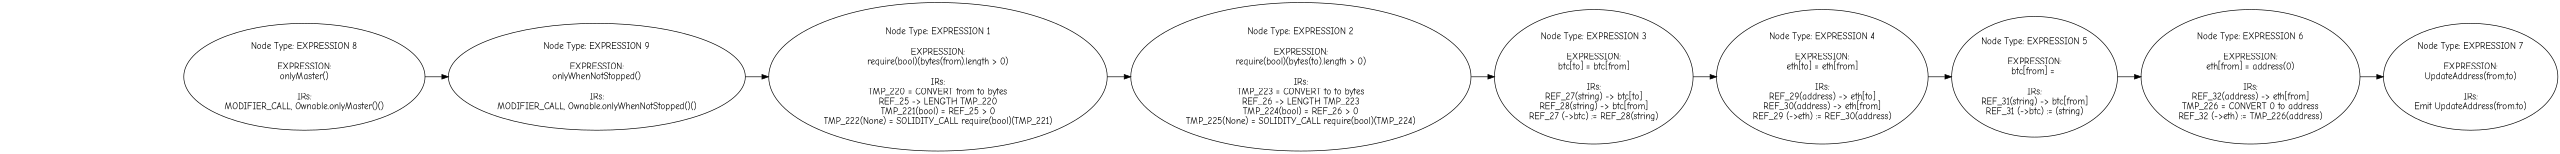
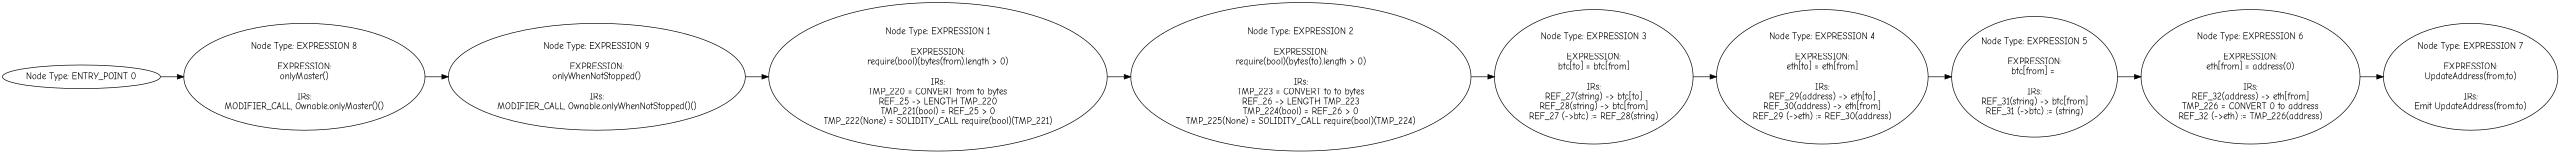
none -> (81, 77)
